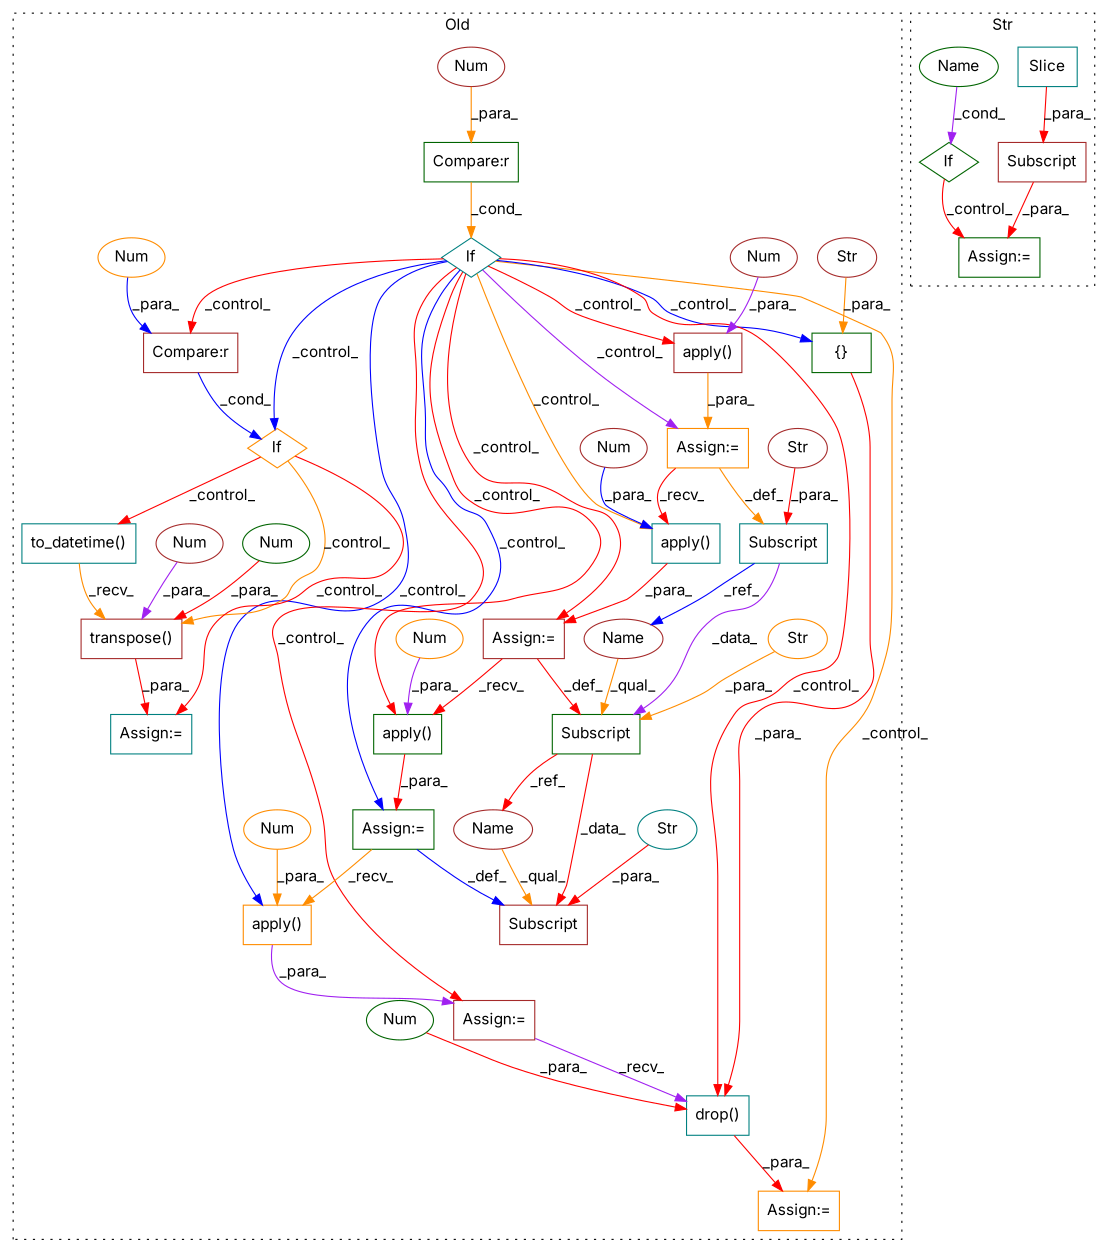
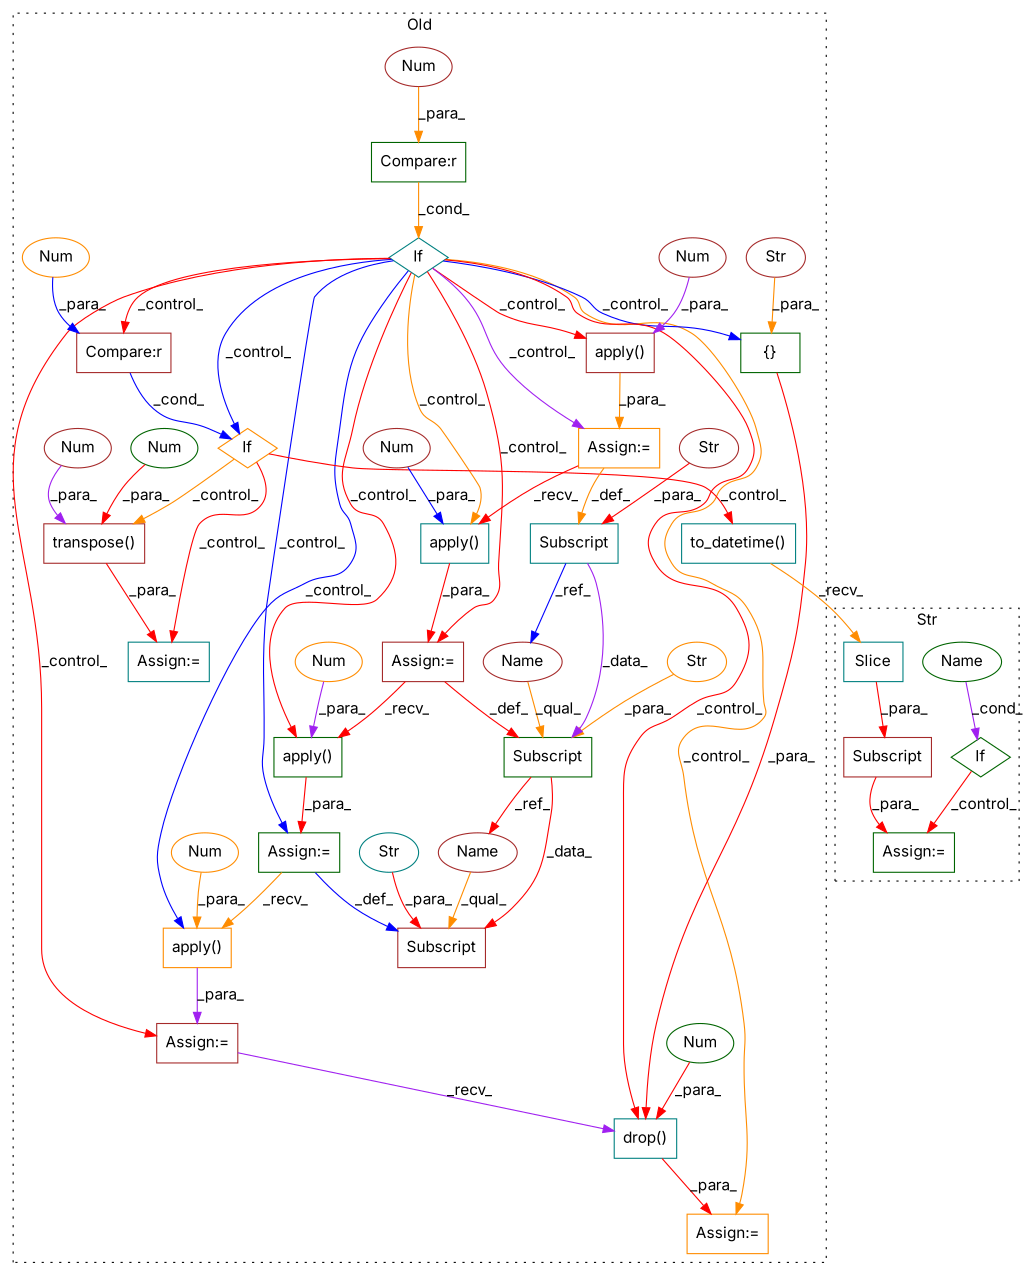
(84, 589) -> (815, 595)
